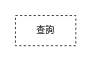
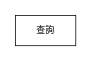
(45, 30) -> (45, 30)
